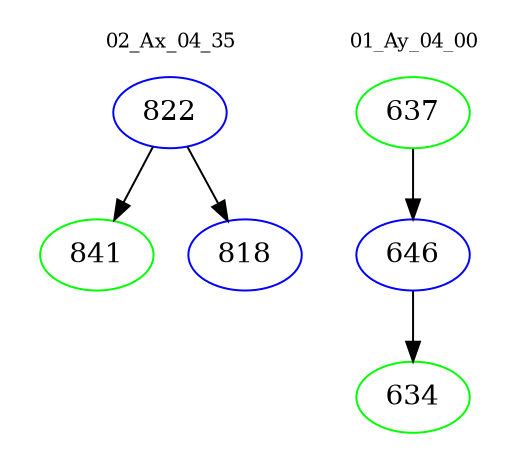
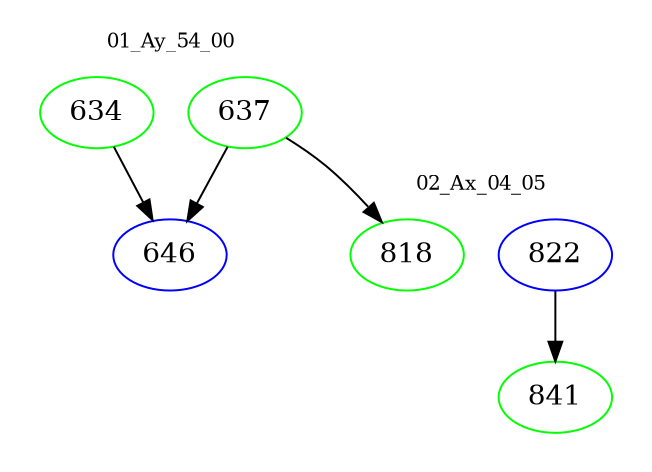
(171, 42) -> (481, 185)
(414, 42) -> (171, 42)
(203, 175) -> (347, 185)
(245, 255) -> (407, 255)
(413, 316) -> (129, 175)
